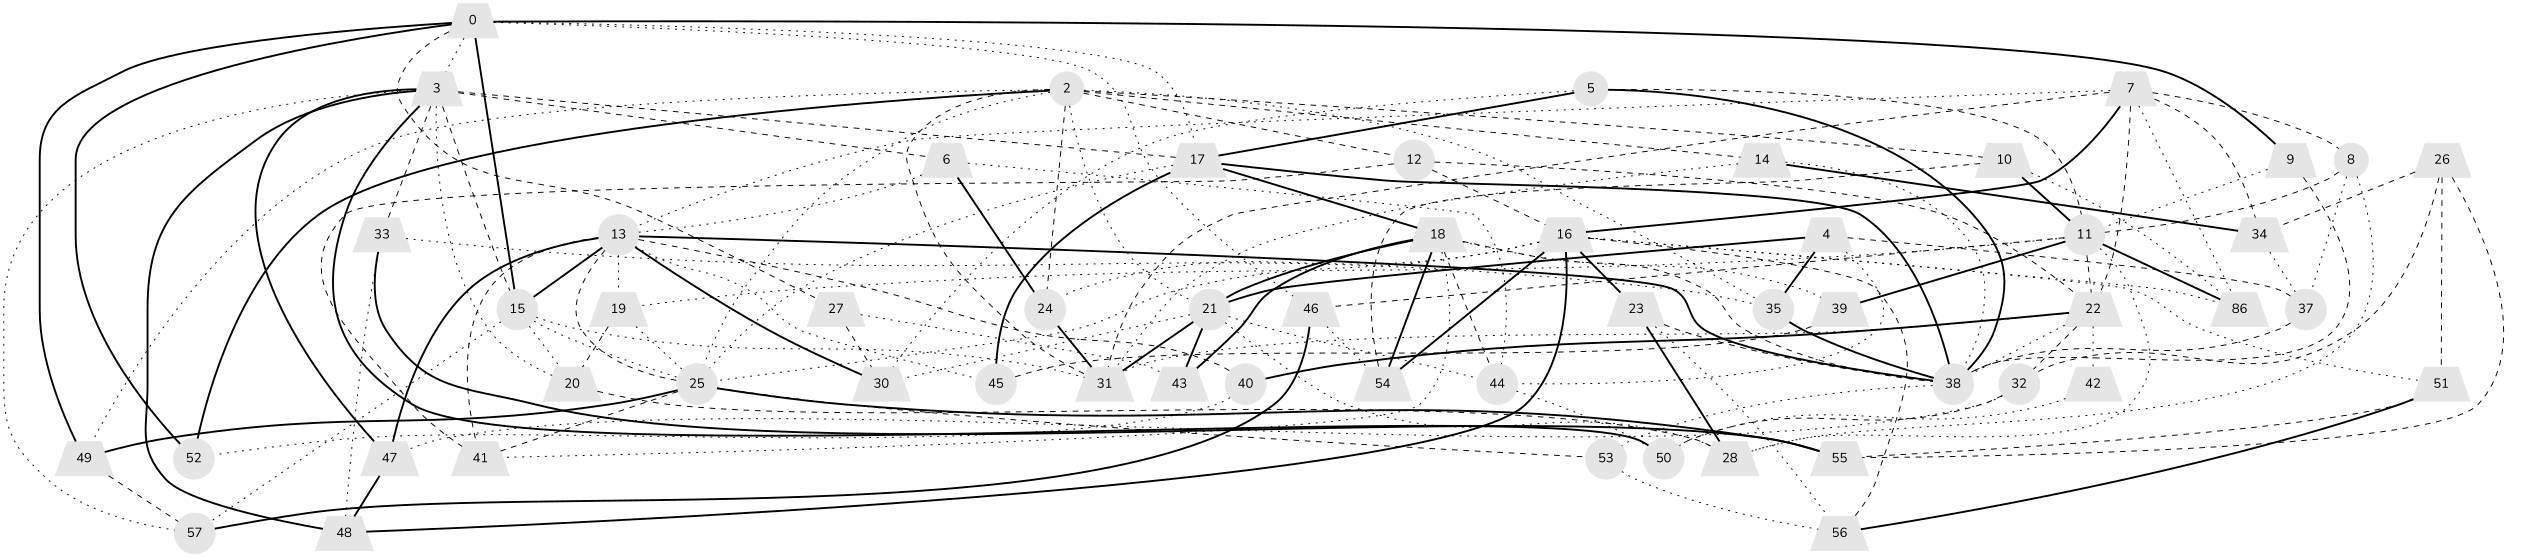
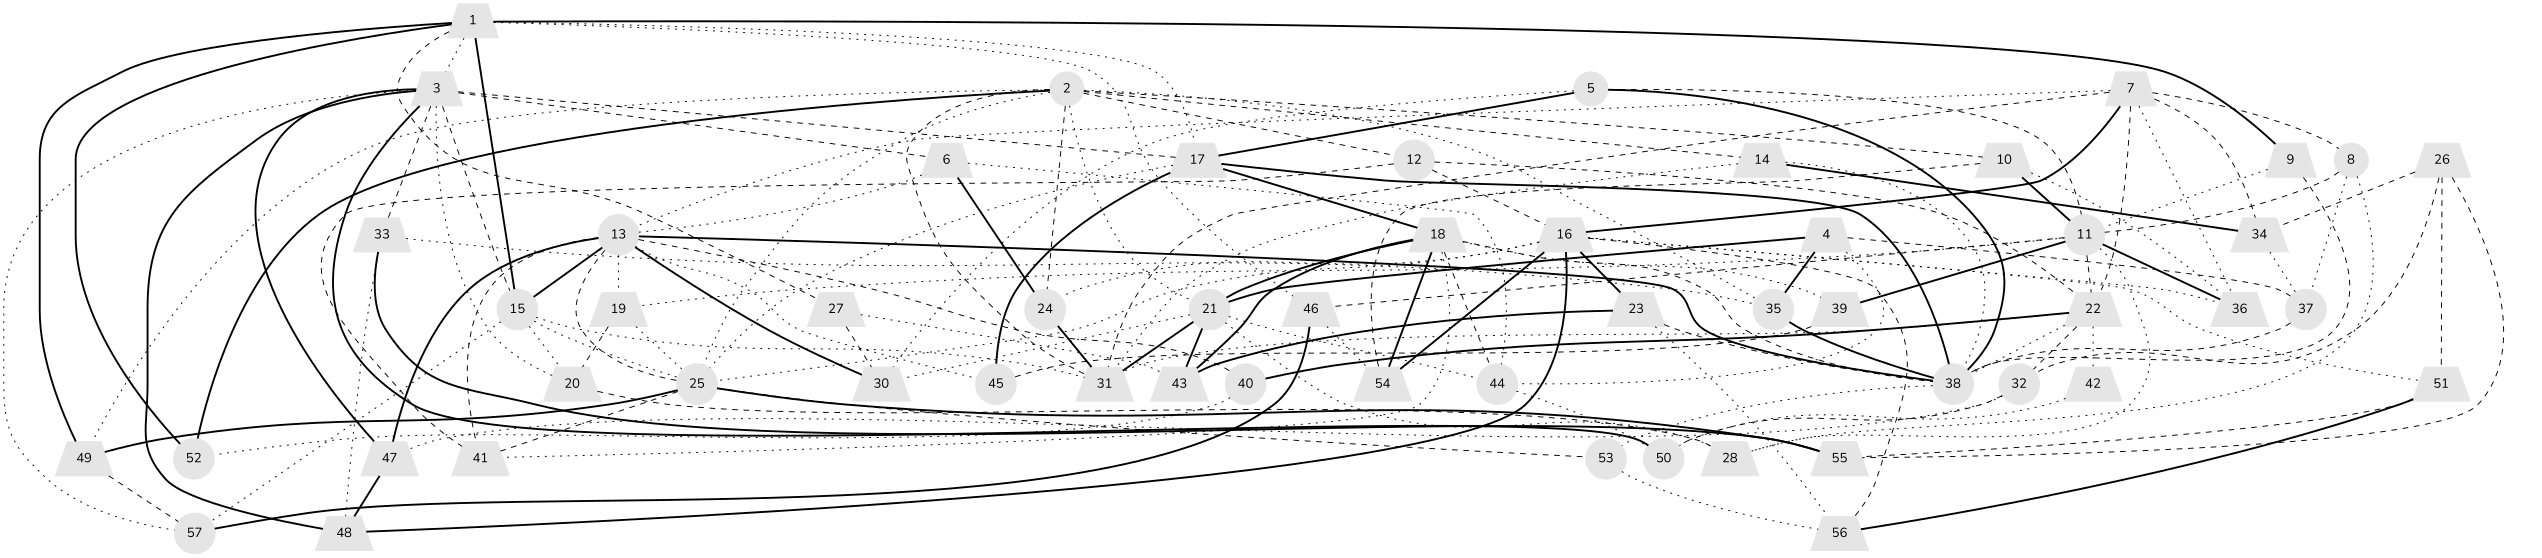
(473, 21) -> (473, 21)
(2240, 310) -> (2240, 310)
(1685, 387) -> (1414, 325)
